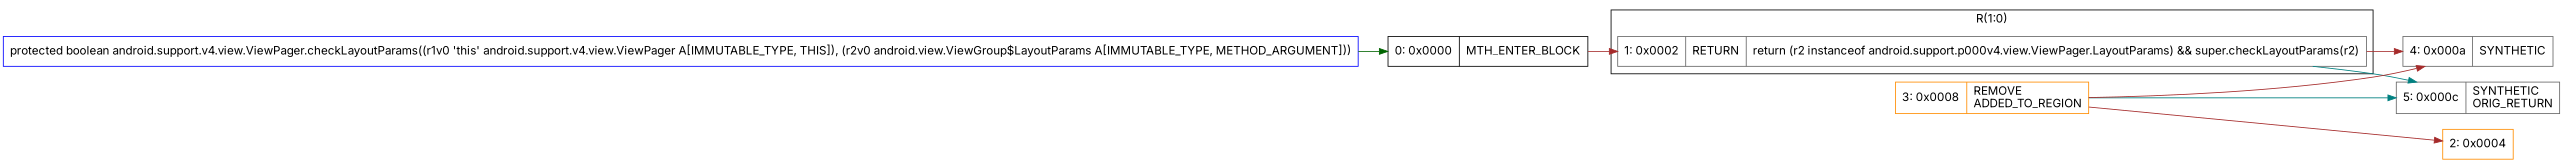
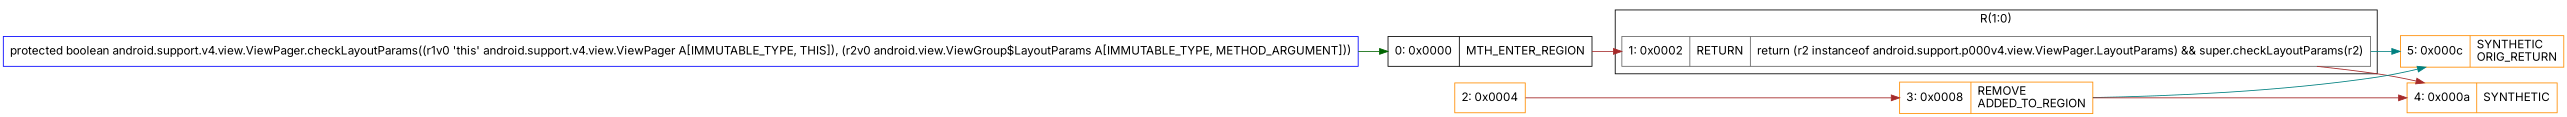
(1524, 51) -> (1526, 51)
(2478, 51) -> (2482, 98)
(2478, 98) -> (2482, 51)
(2262, 124) -> (1708, 98)
